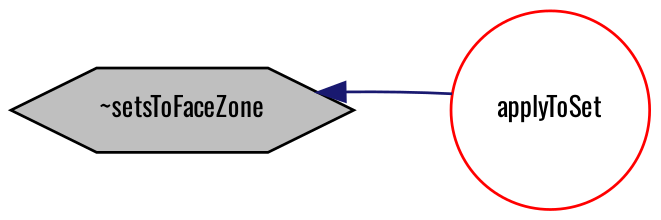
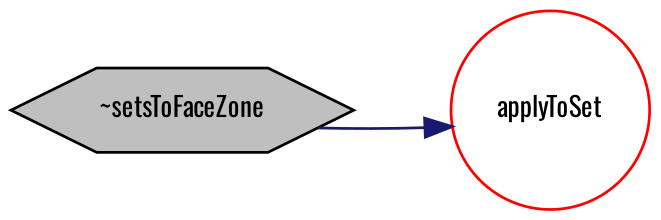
(399, 92) -> (371, 129)
